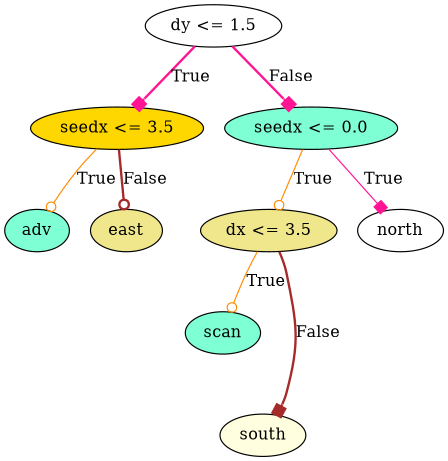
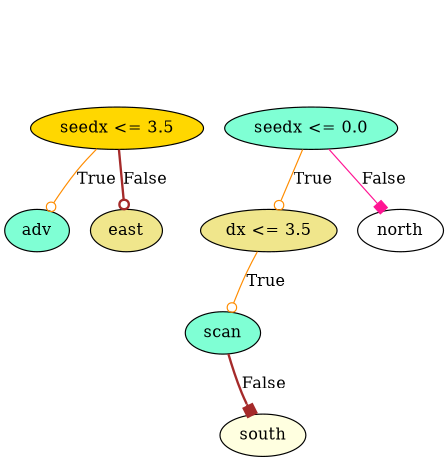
(214, 26) -> none
(384, 179) -> (384, 179)
(295, 328) -> (237, 379)
